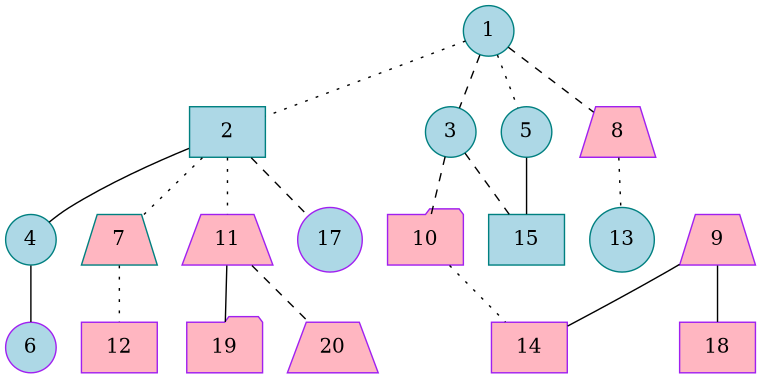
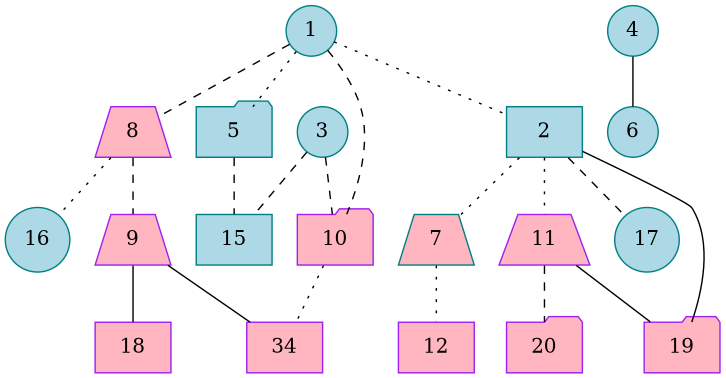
(470, 82) -> (364, 129)
(527, 132) -> (234, 132)
(117, 181) -> (690, 206)
none -> (133, 186)
(527, 186) -> (234, 186)
(330, 240) -> (647, 240)
(622, 240) -> (38, 240)
(31, 348) -> (633, 132)
(333, 348) -> (544, 348)
(529, 348) -> (285, 348)
